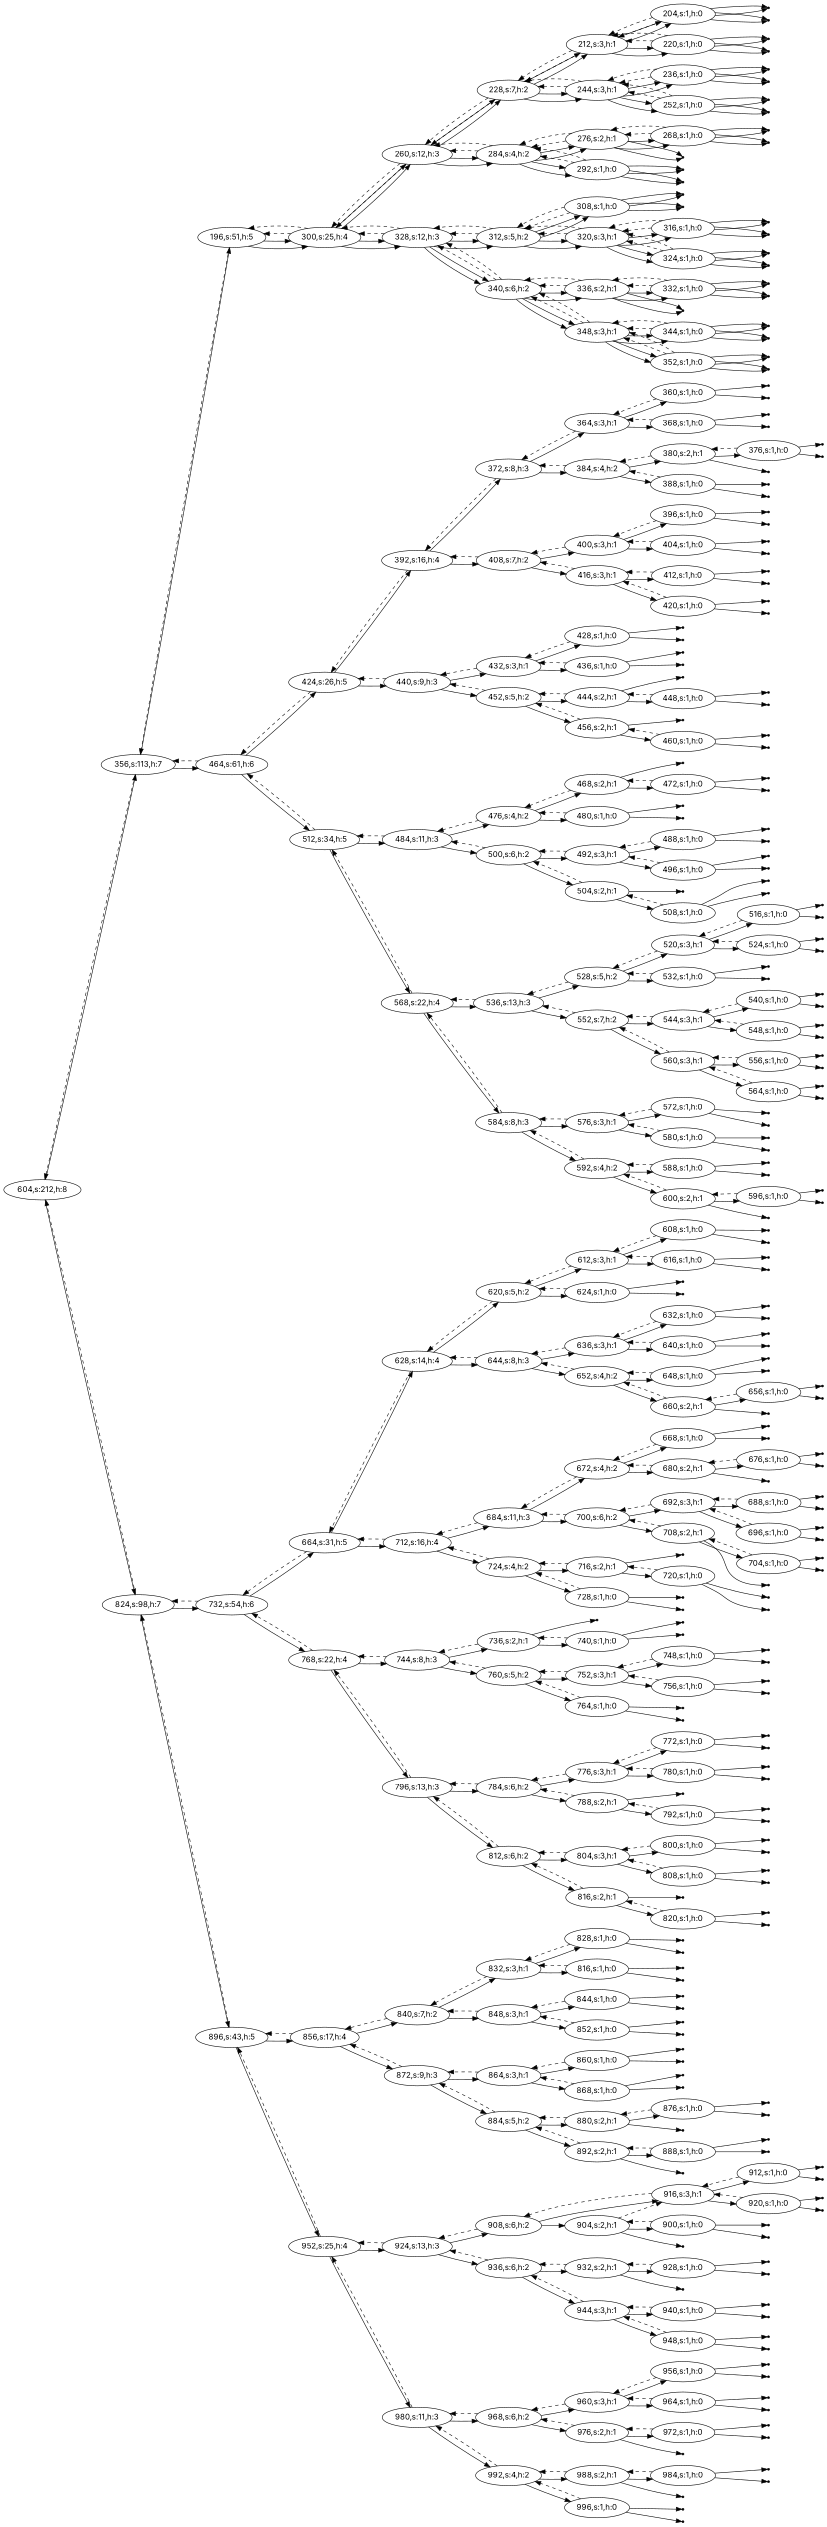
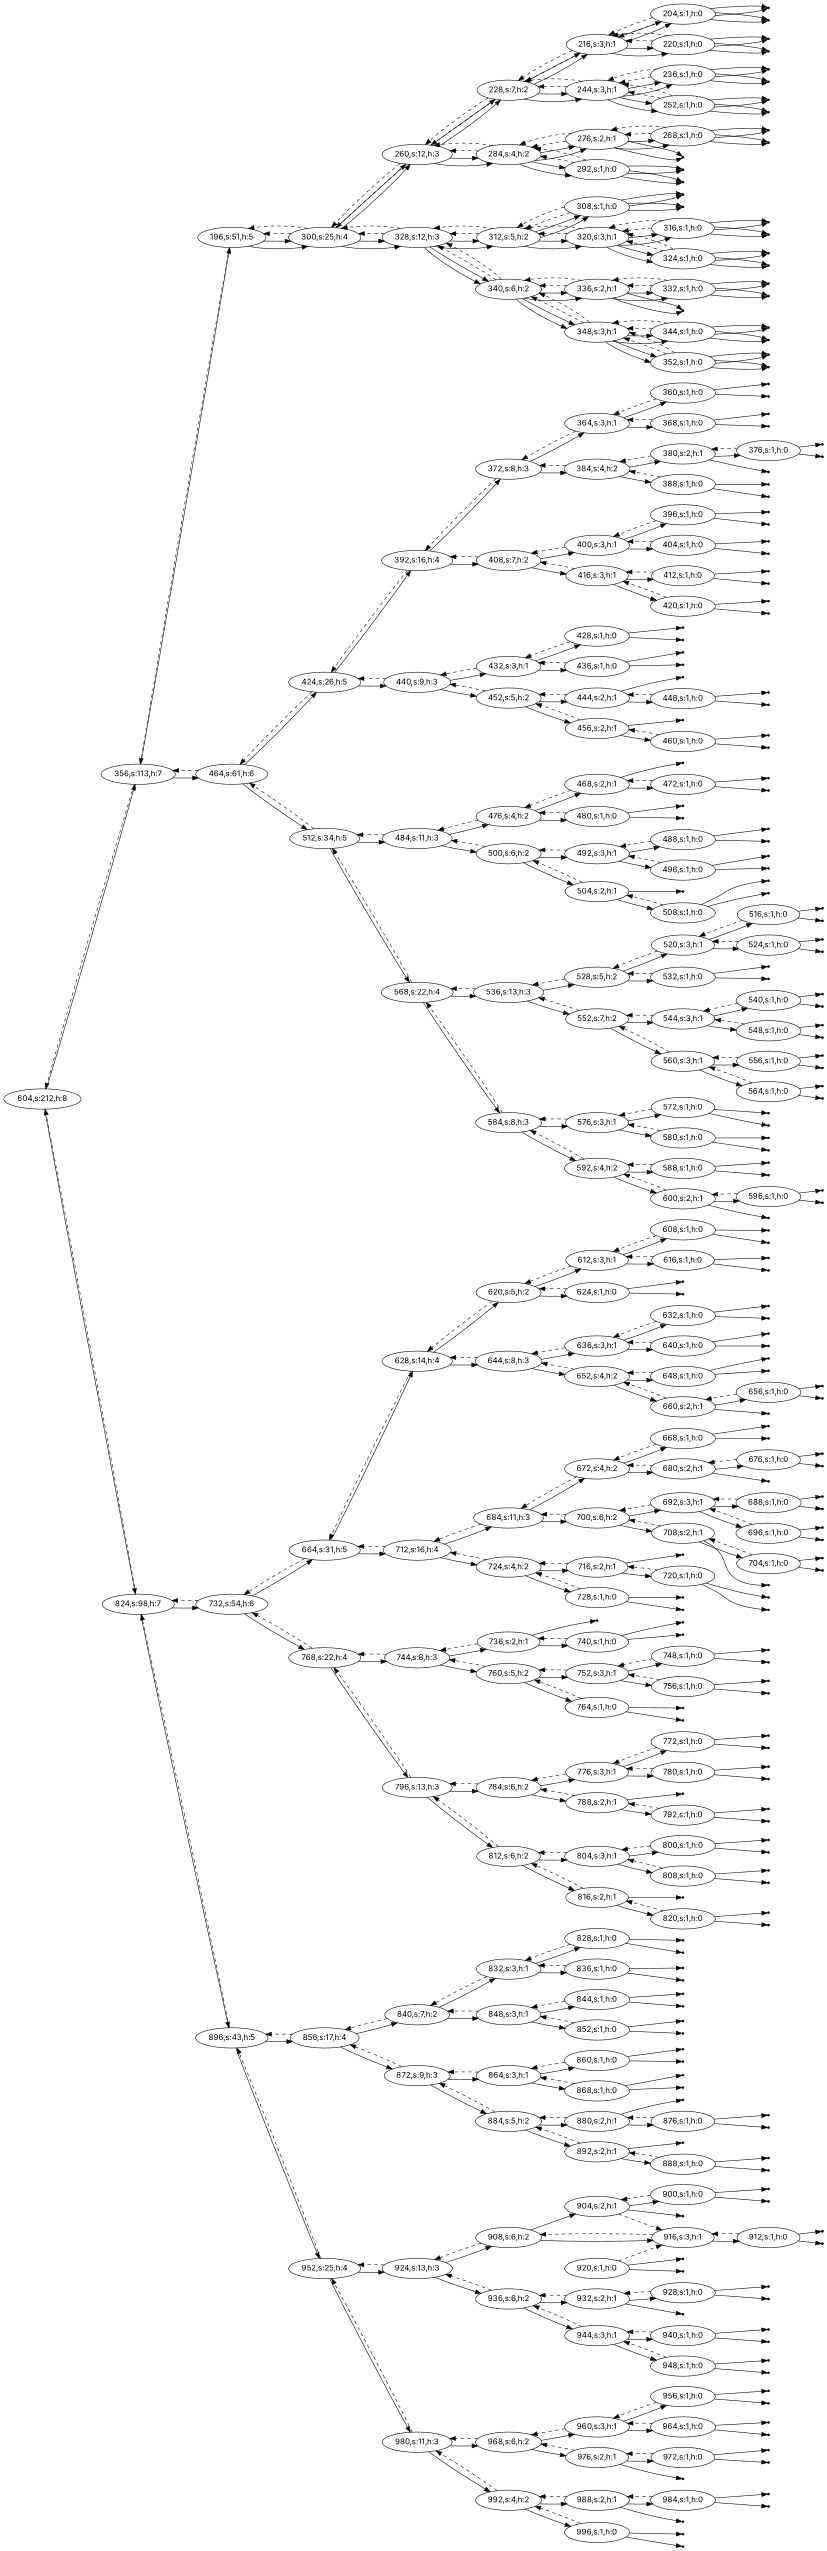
(597, 45) -> (597, 45)
(597, 1969) -> (597, 1969)
(719, 2202) -> none
